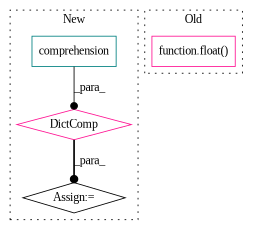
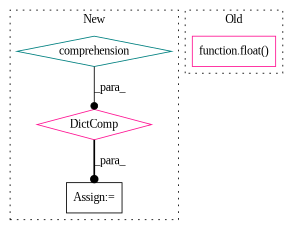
(74, 51) -> (94, 51)
(74, 198) -> (94, 198)
